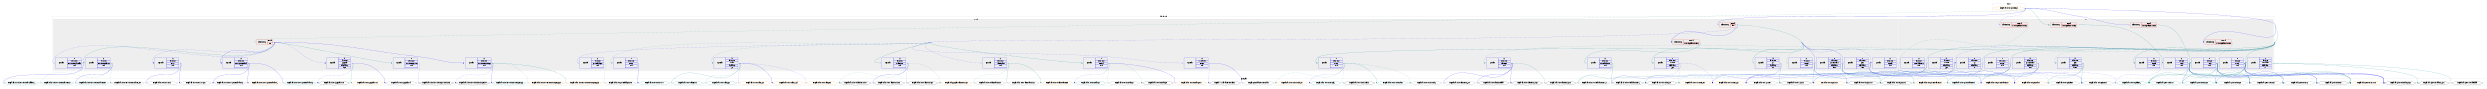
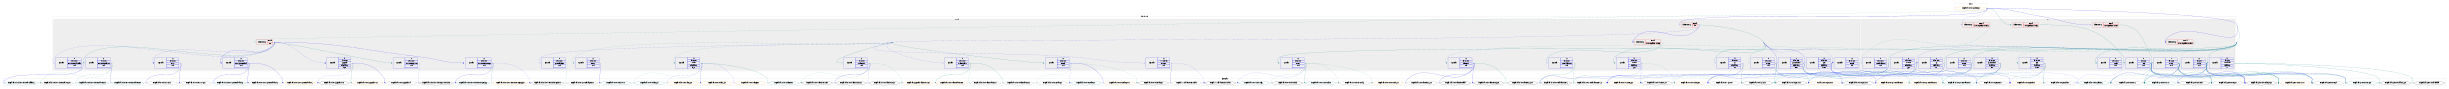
(546, 83) -> none
(1258, 83) -> (1187, 83)
